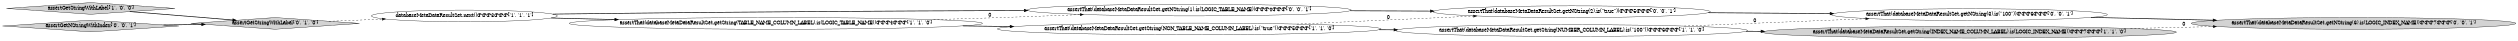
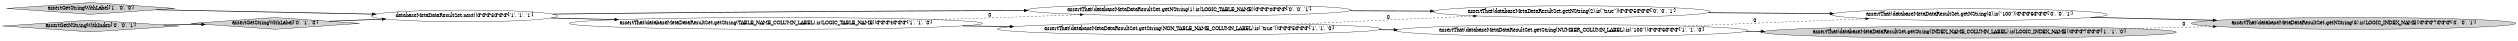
(181, 16) -> (264, 12)
(356, 20) -> (356, 20)
